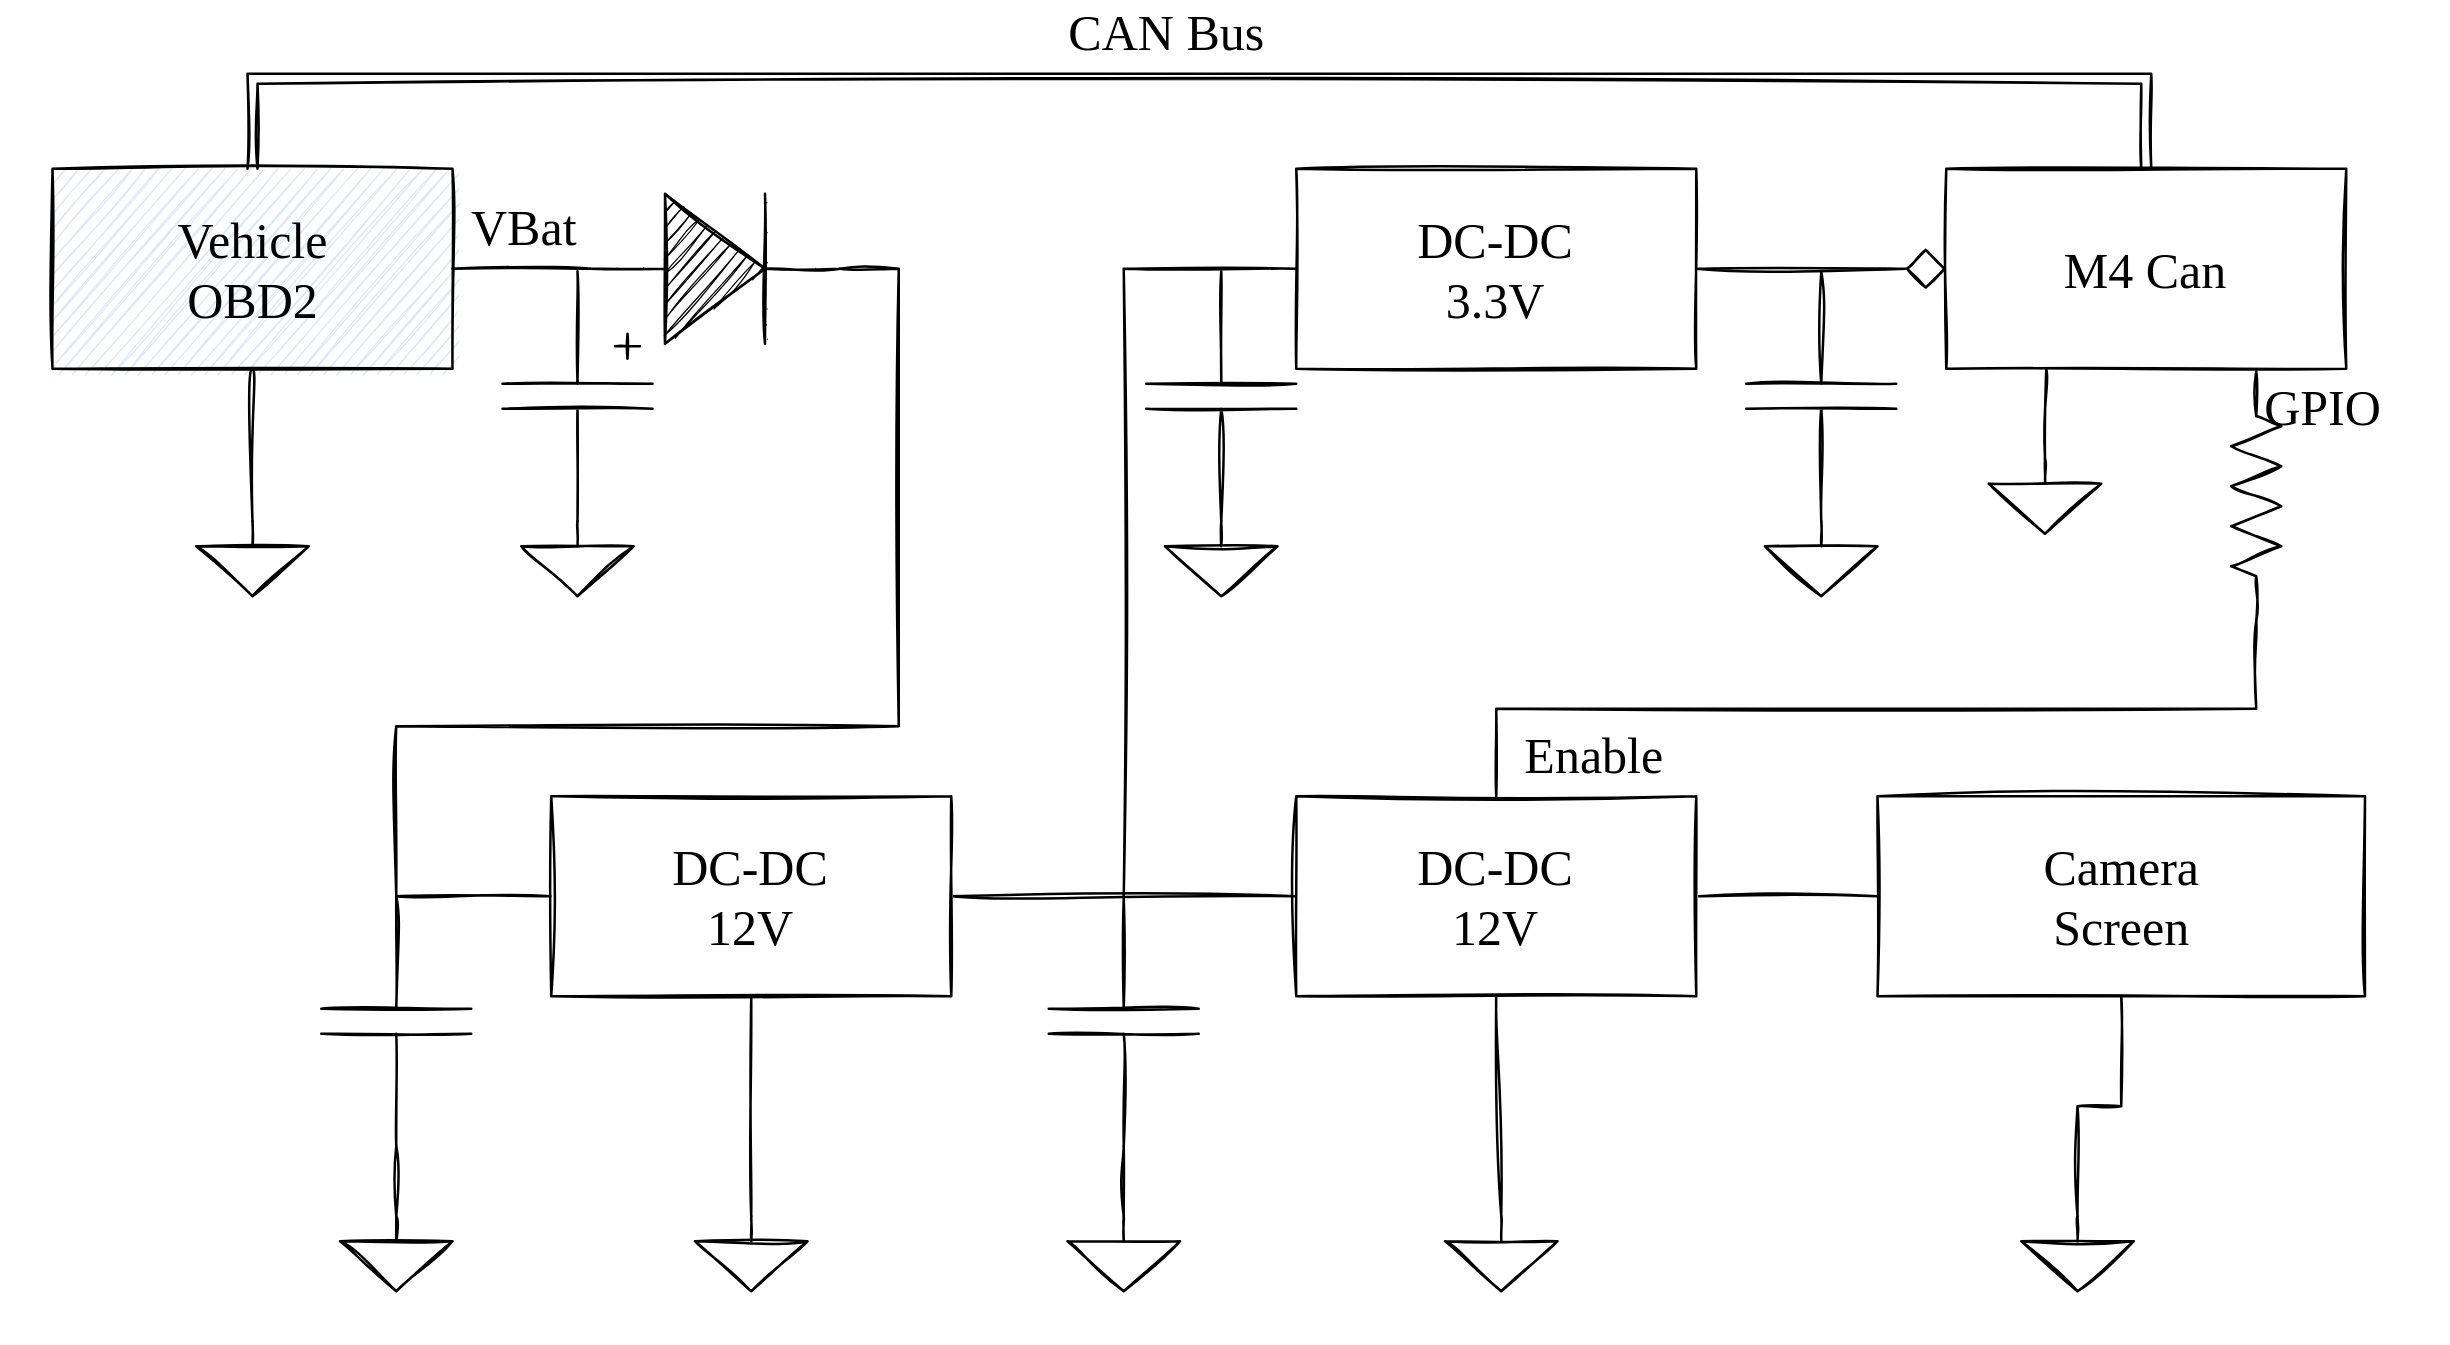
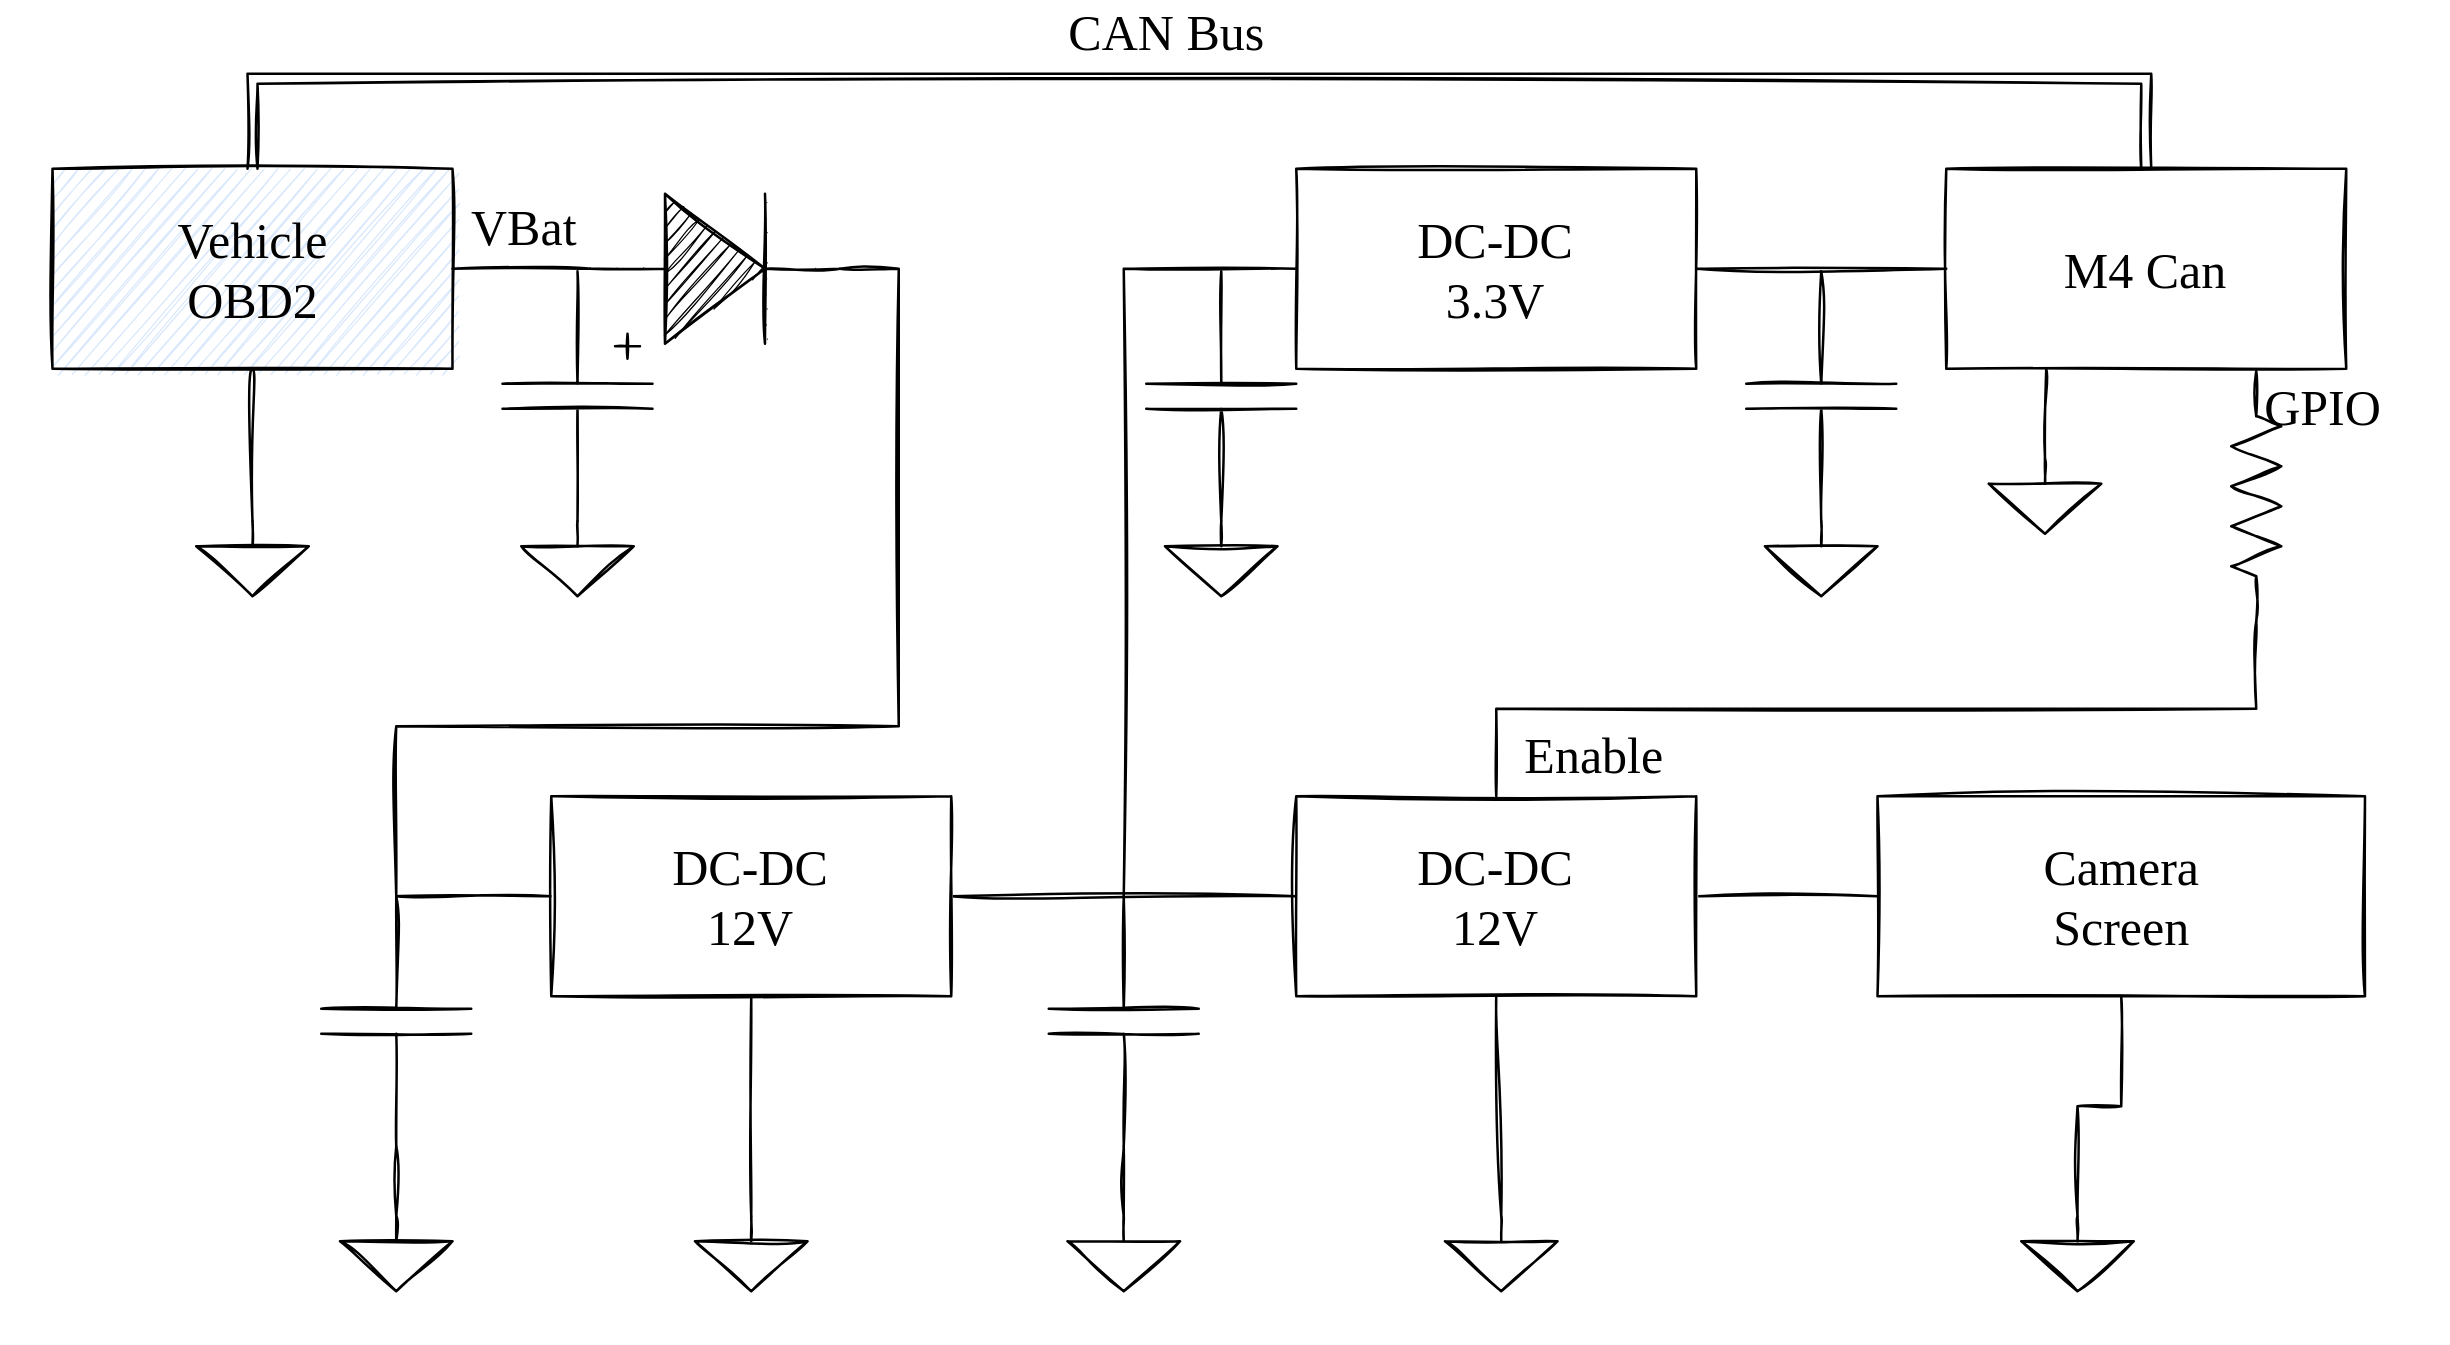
(1859, 269) -> (1875, 269)
